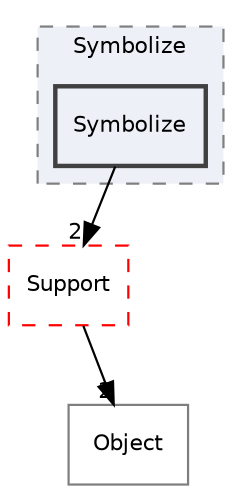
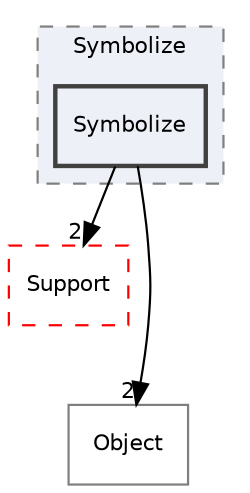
(95, 355) -> (150, 274)
